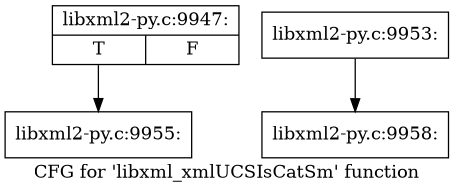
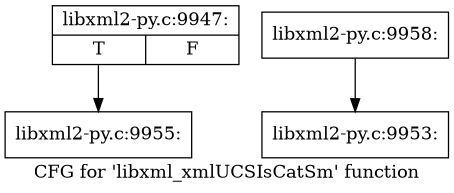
(355, 78) -> (355, 78)
